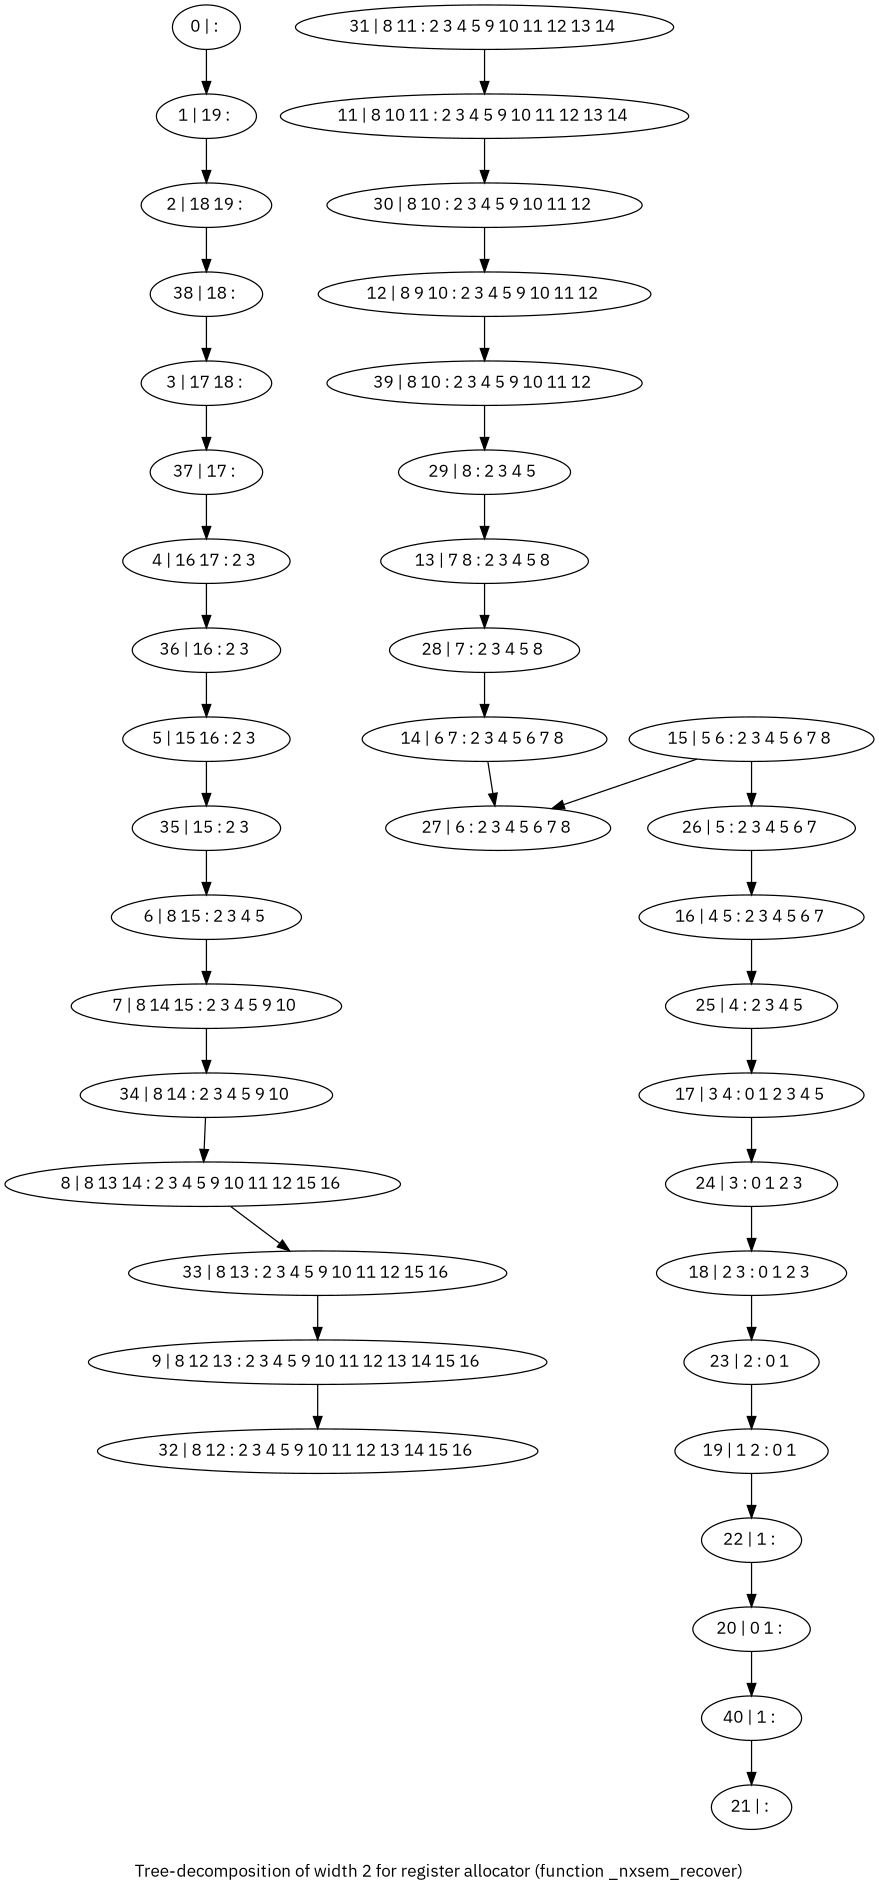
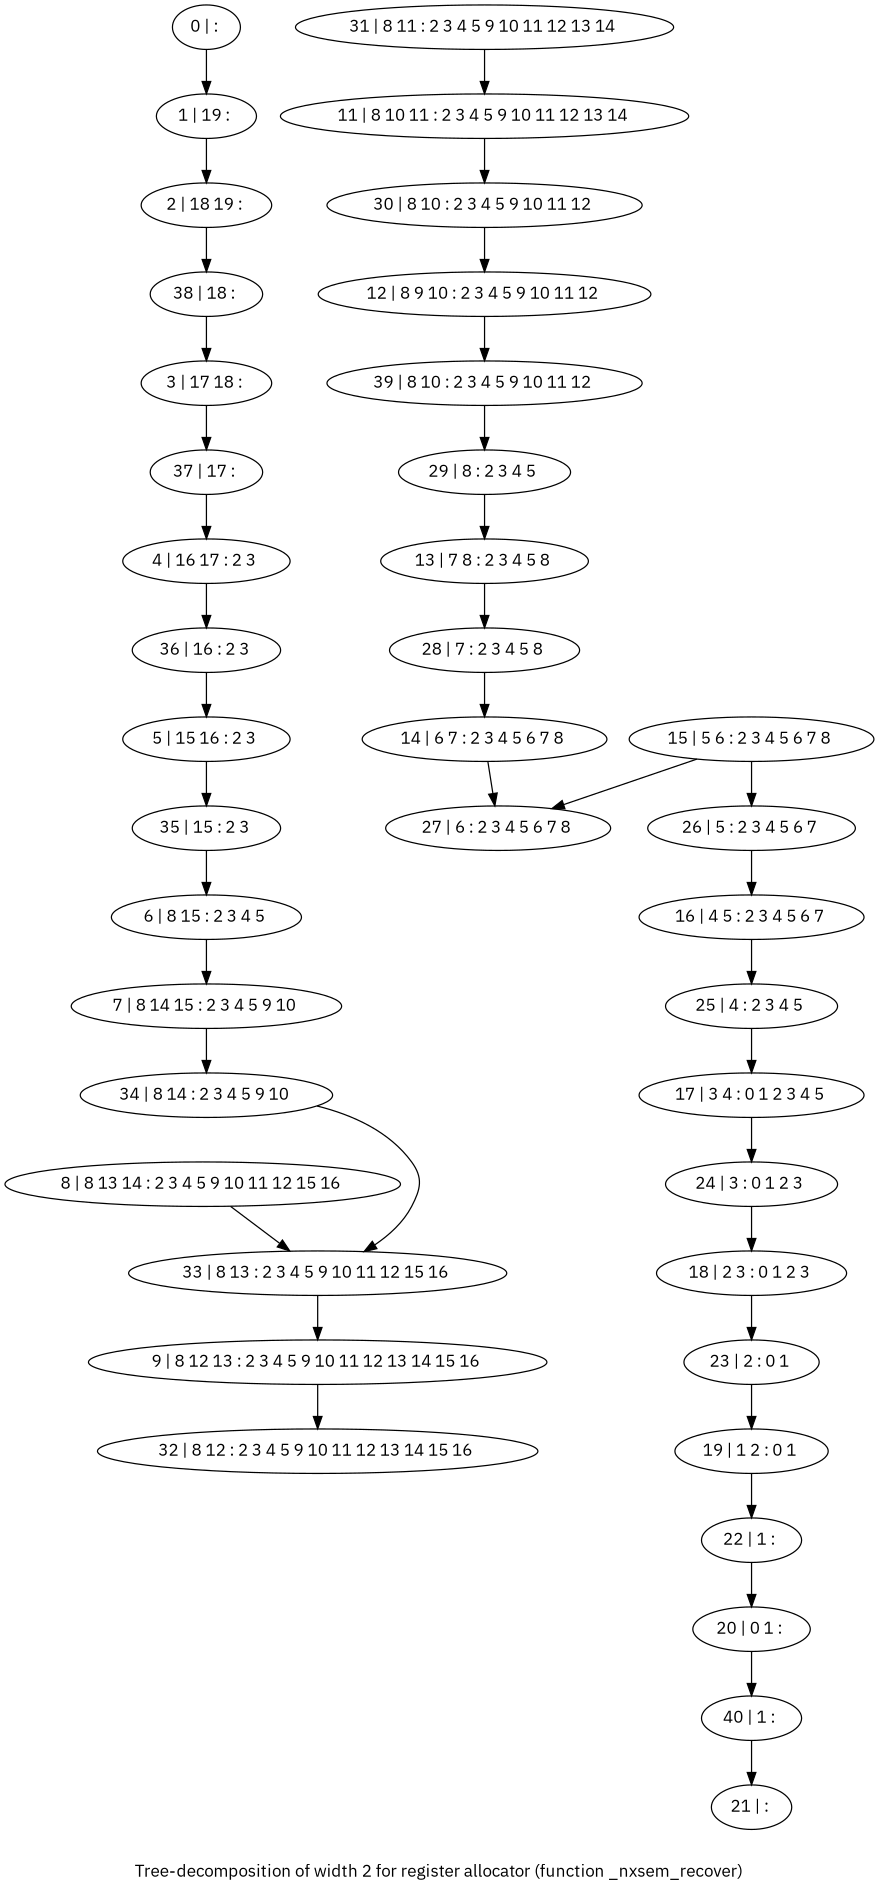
(205, 1134) -> (408, 1158)
